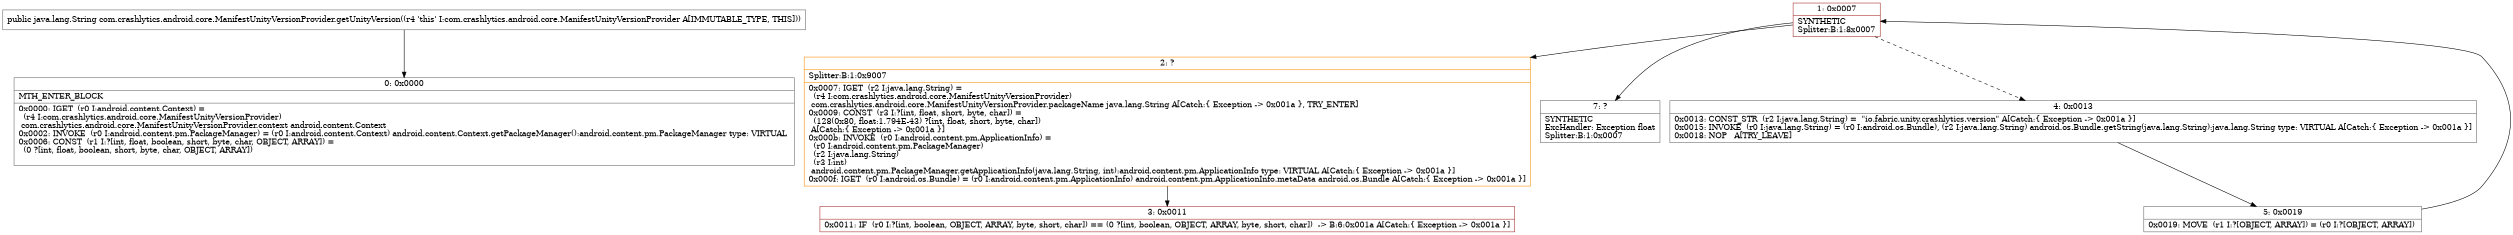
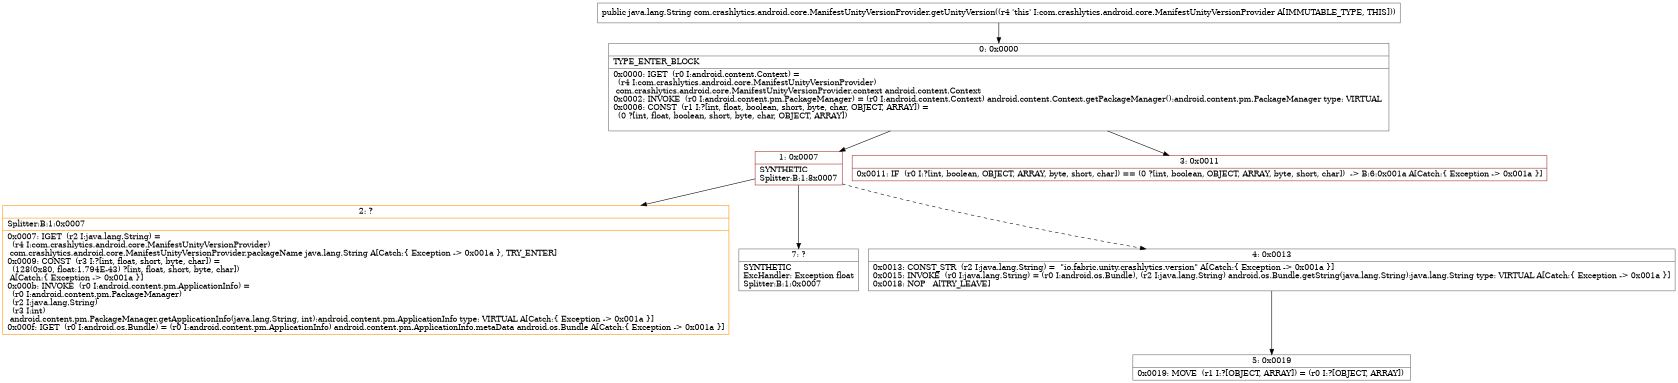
(2290, 35) -> (868, 140)
(848, 76) -> (46, 224)
(61, 96) -> (656, 62)
(1167, 193) -> (1136, 142)
